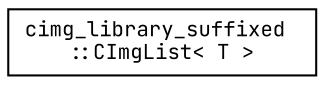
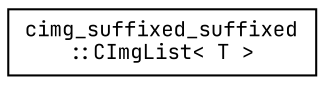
(162, 42) -> (162, 42)
